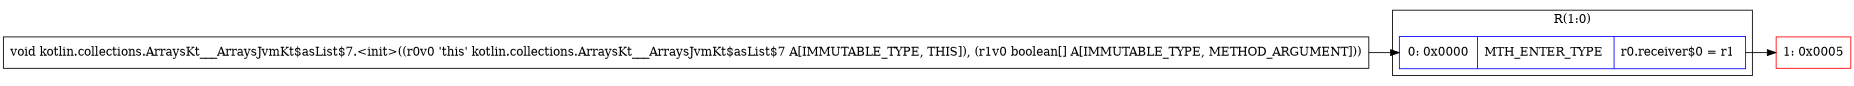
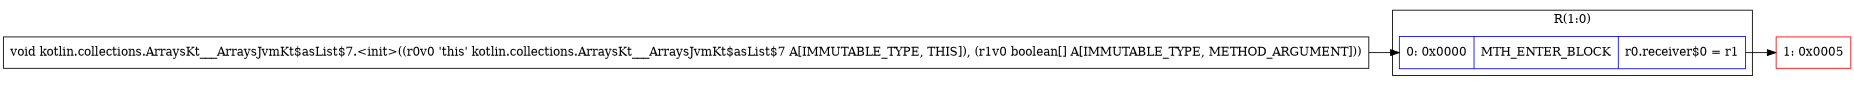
(1544, 52) -> (1546, 52)
